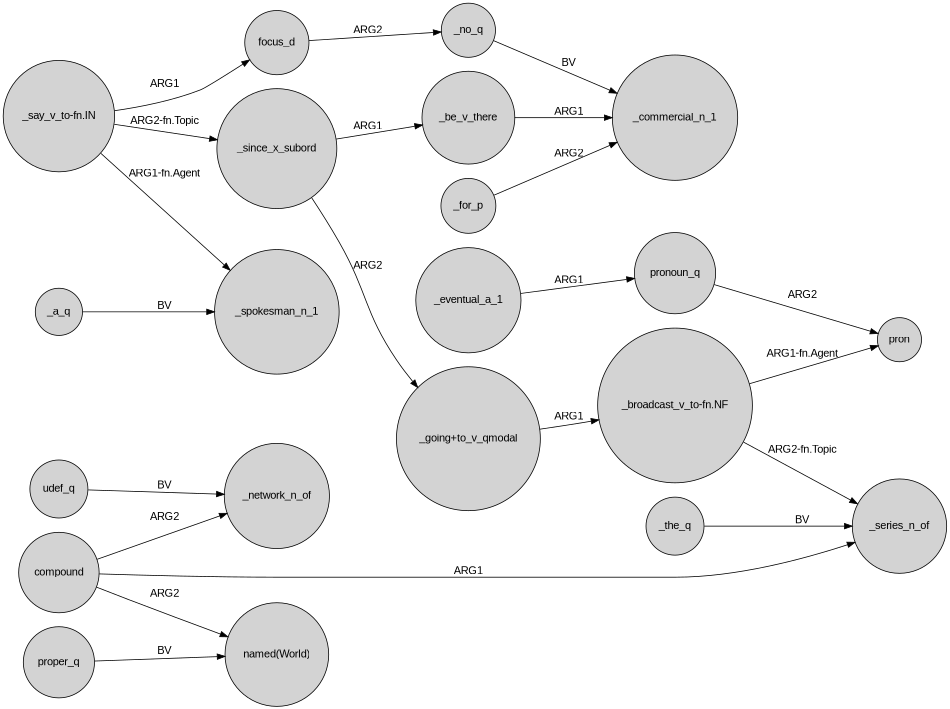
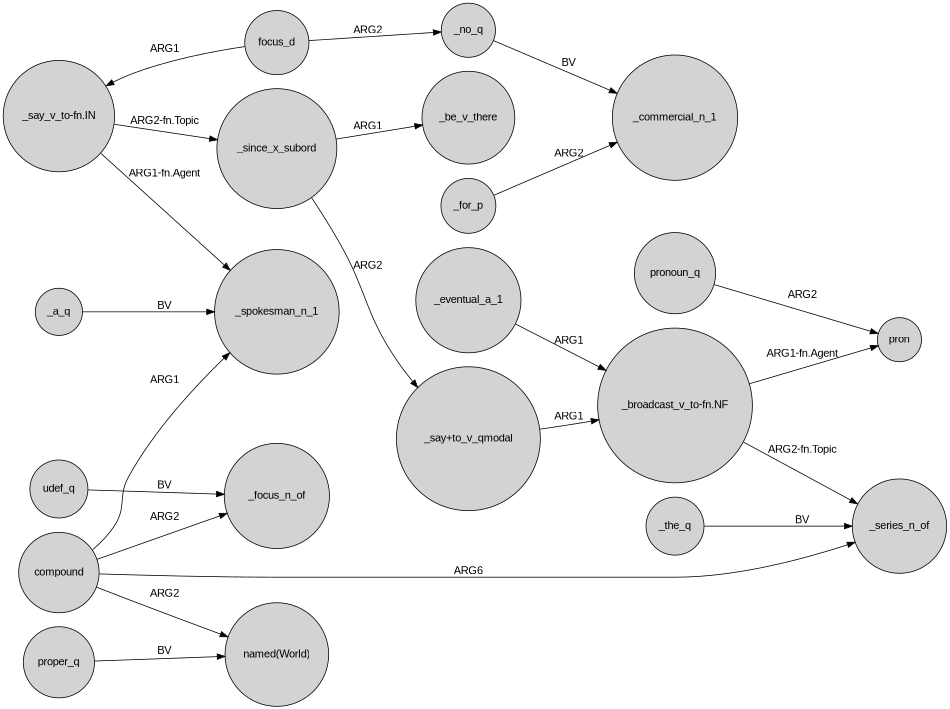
(182, 96) -> (178, 60)
(559, 118) -> none
(574, 286) -> (557, 345)
(468, 439) -> (468, 439)
none -> (147, 448)
(277, 496) -> (277, 496)
(468, 571) -> (468, 571)
